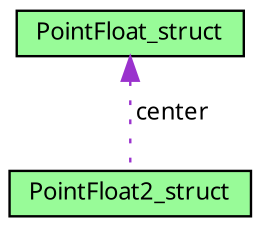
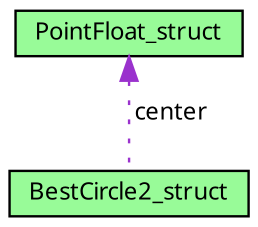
(130, 194) -> (129, 194)
